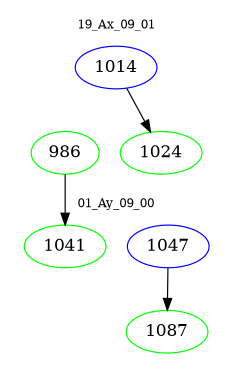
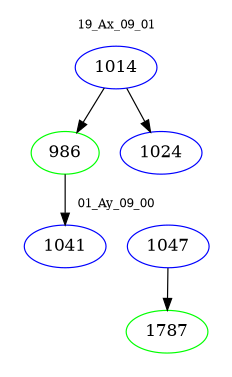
none -> (94, 105)
(161, 153) -> (161, 153)
(65, 246) -> (65, 246)
(167, 332) -> (167, 332)
